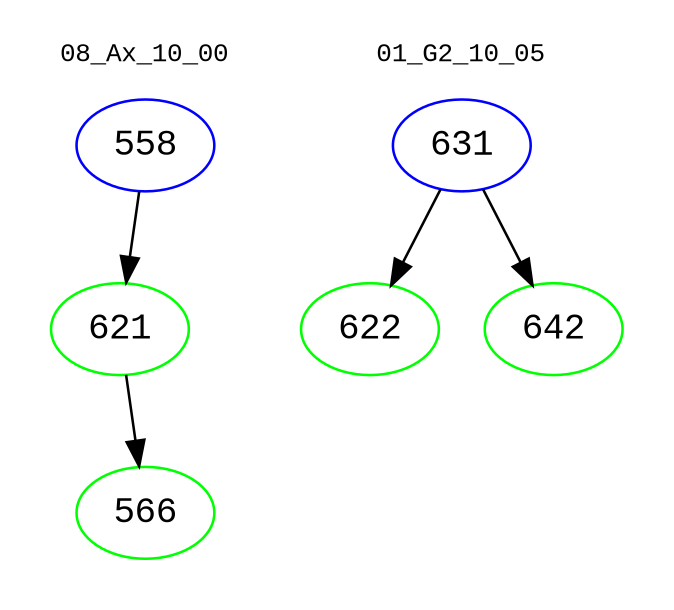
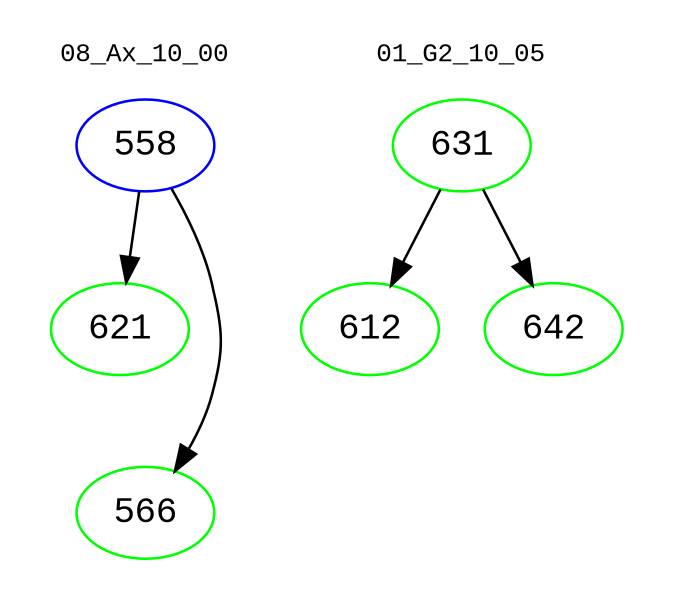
(462, 145) -> (462, 145)
(370, 329) -> (370, 329)
(131, 408) -> (219, 317)
